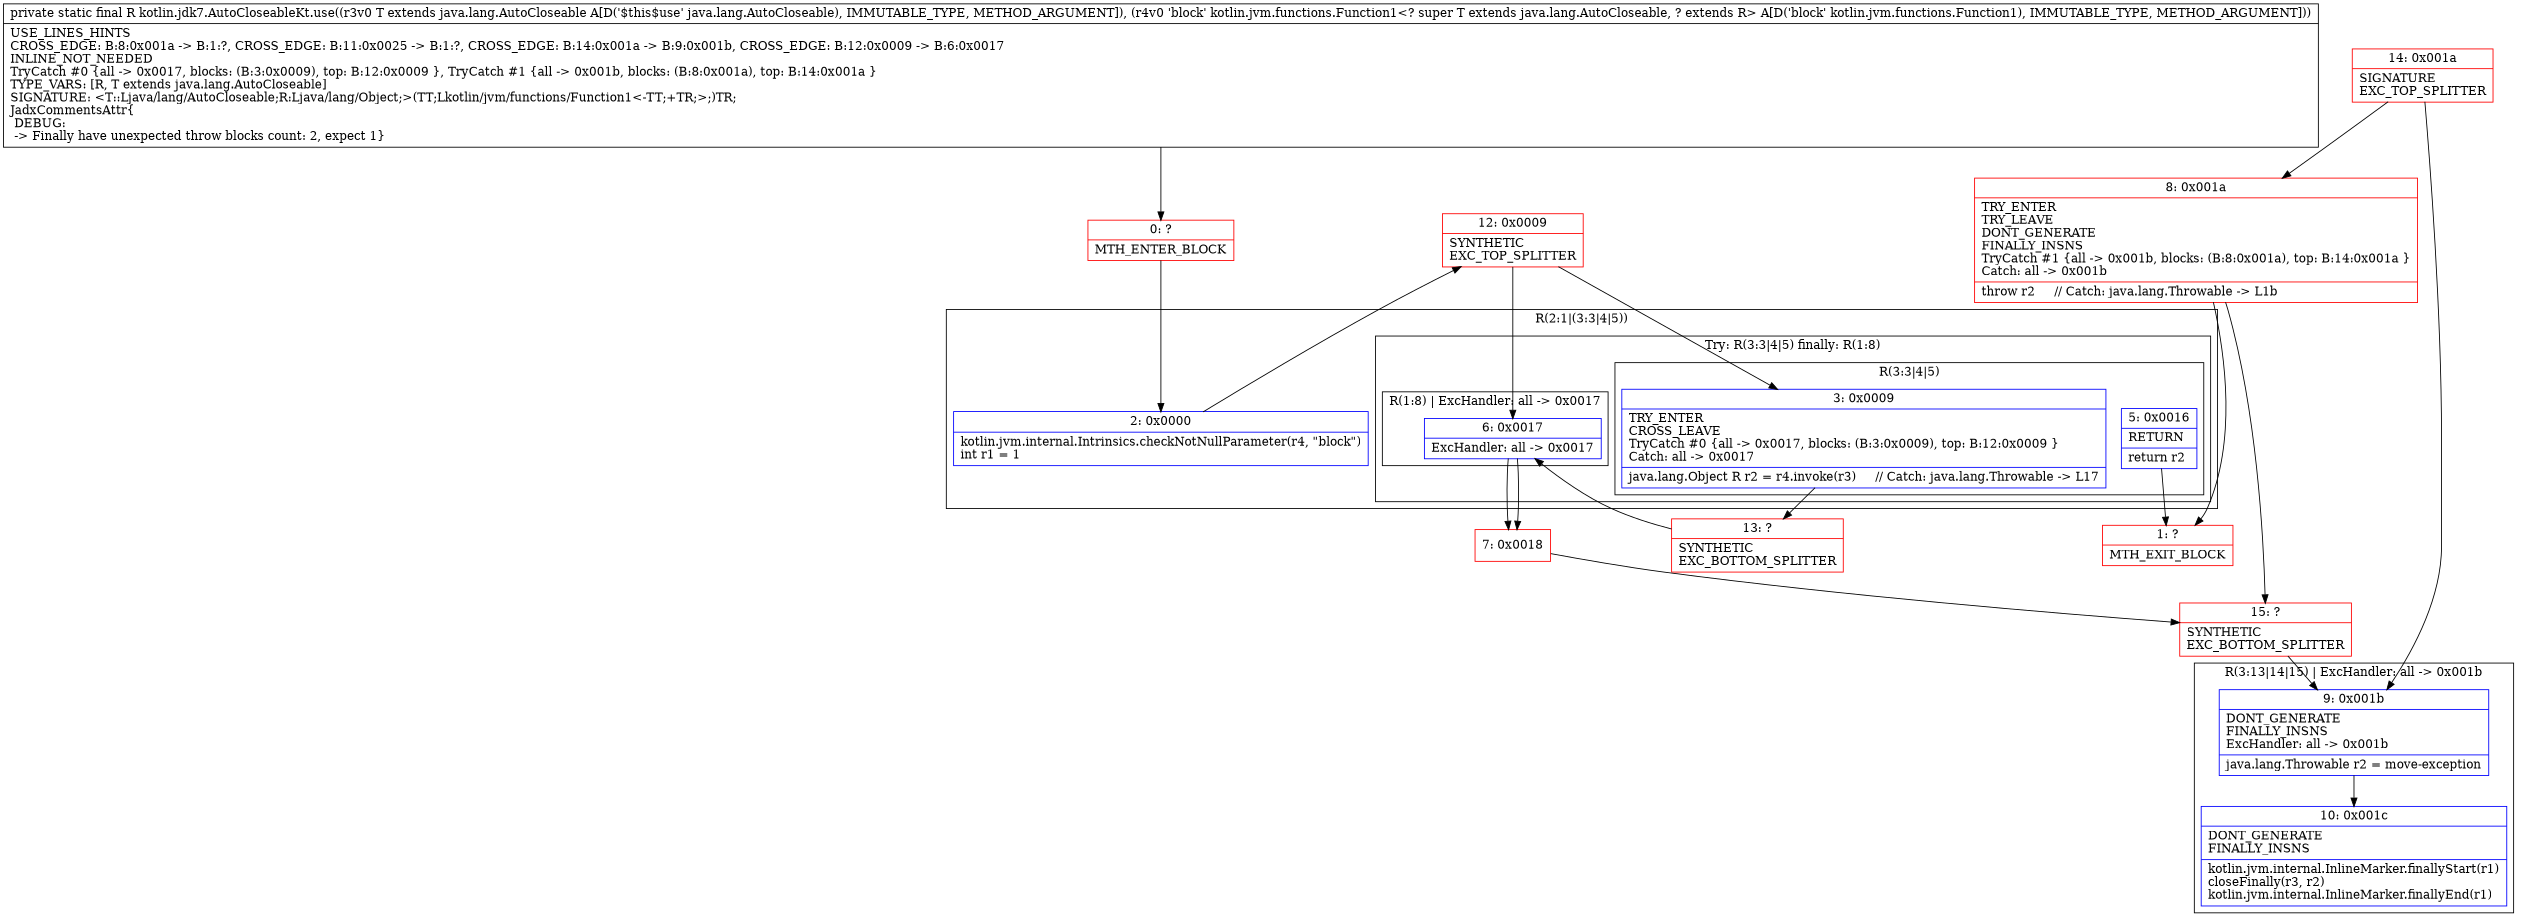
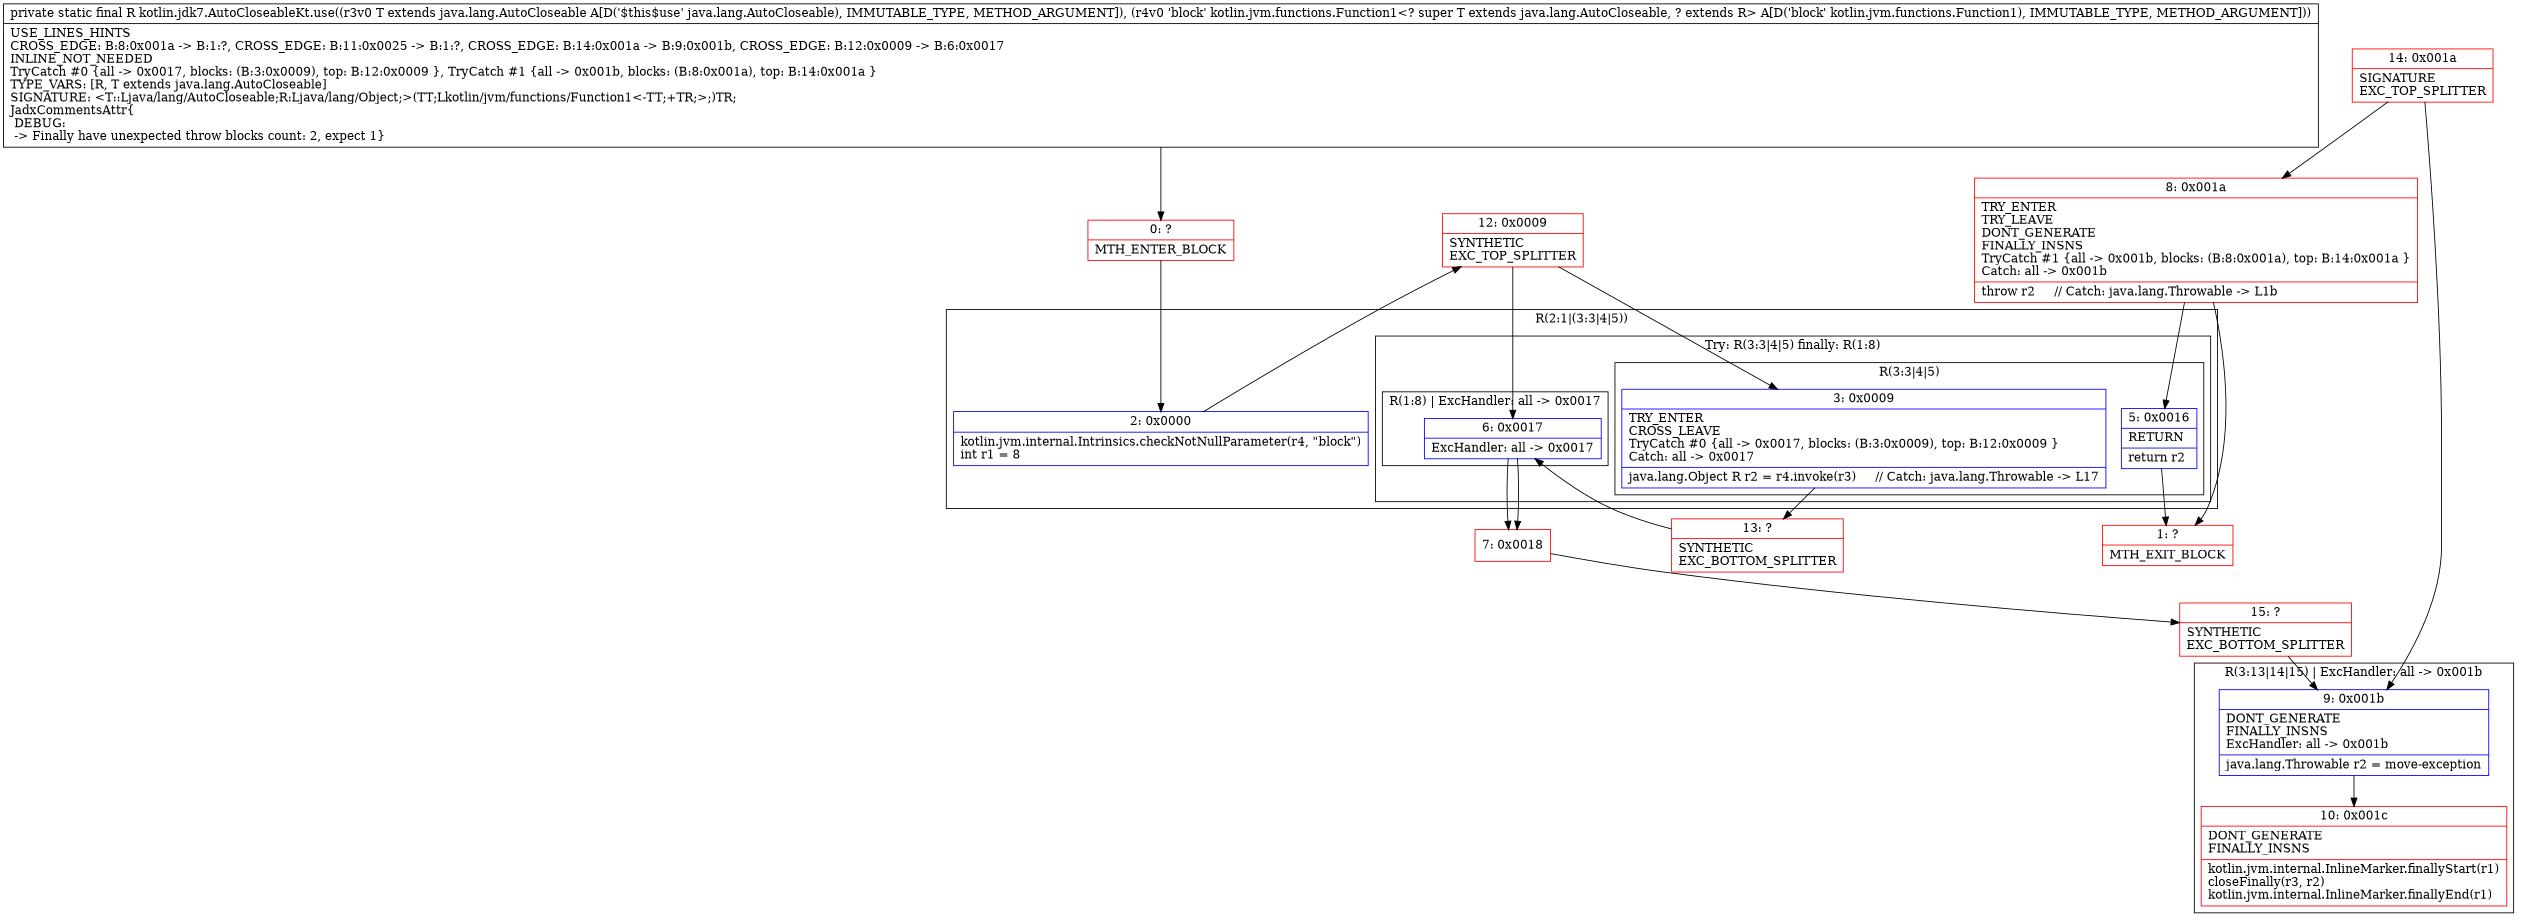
(2254, 447) -> (2175, 351)
(991, 455) -> (991, 455)
(2354, 856) -> (2354, 856)
